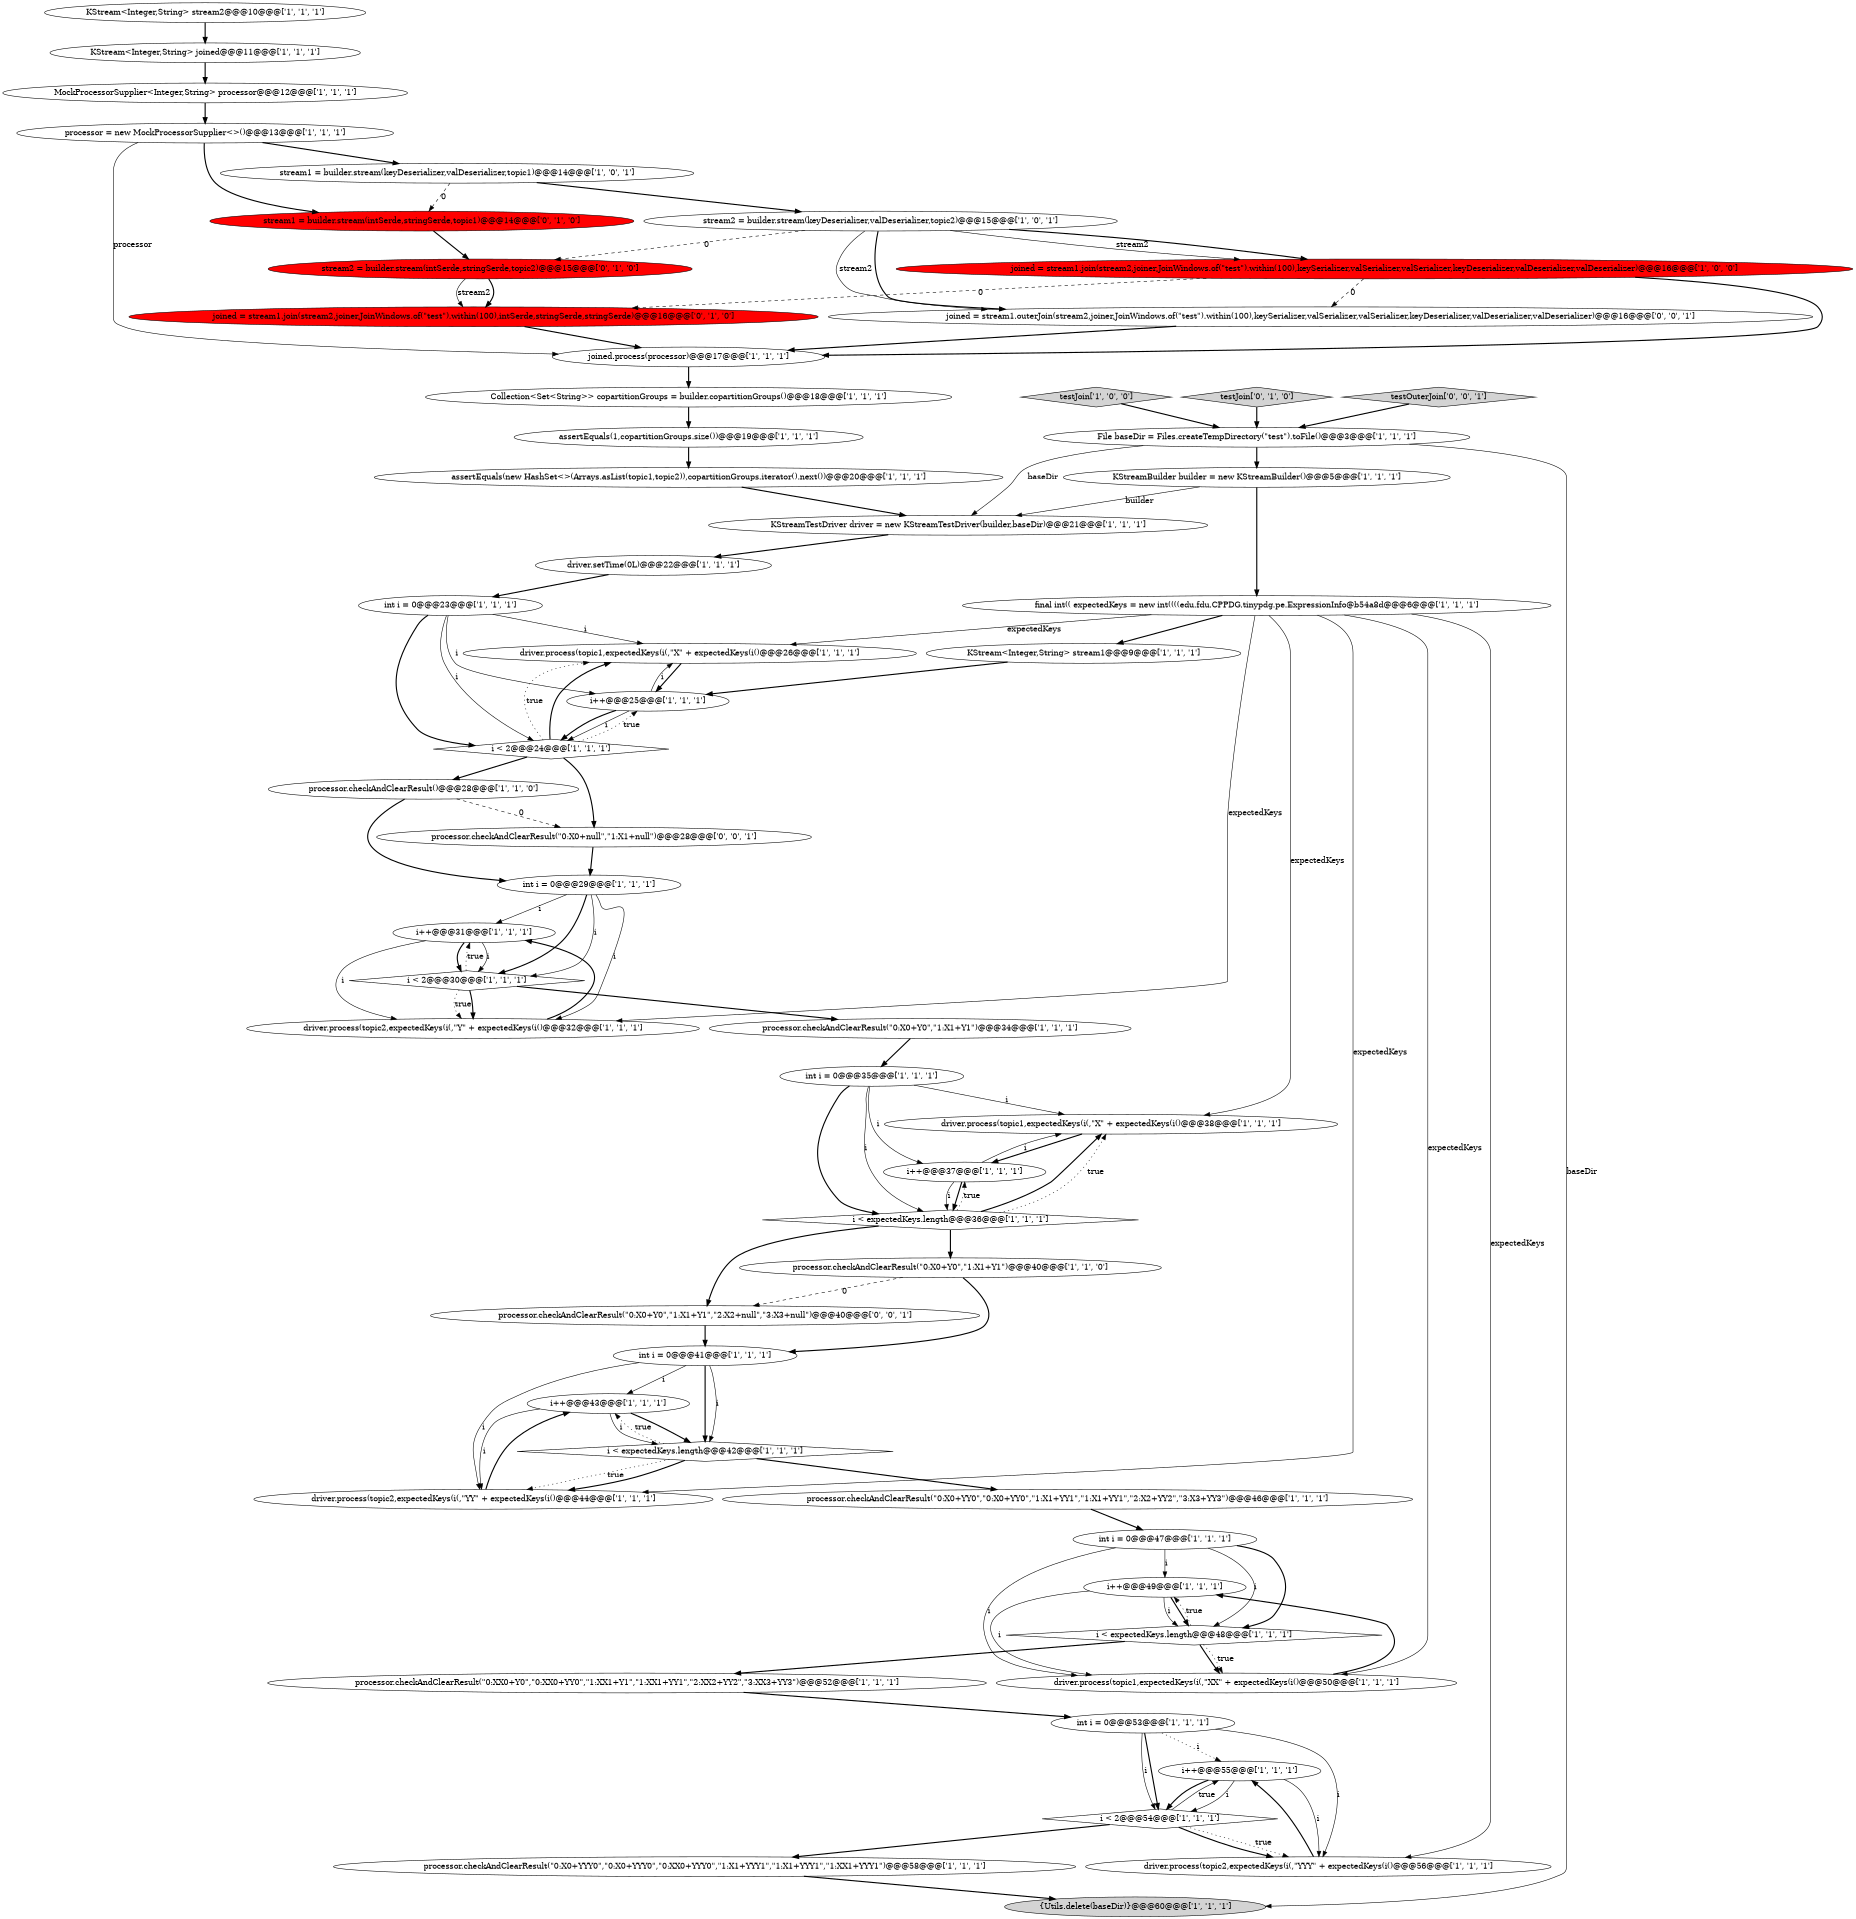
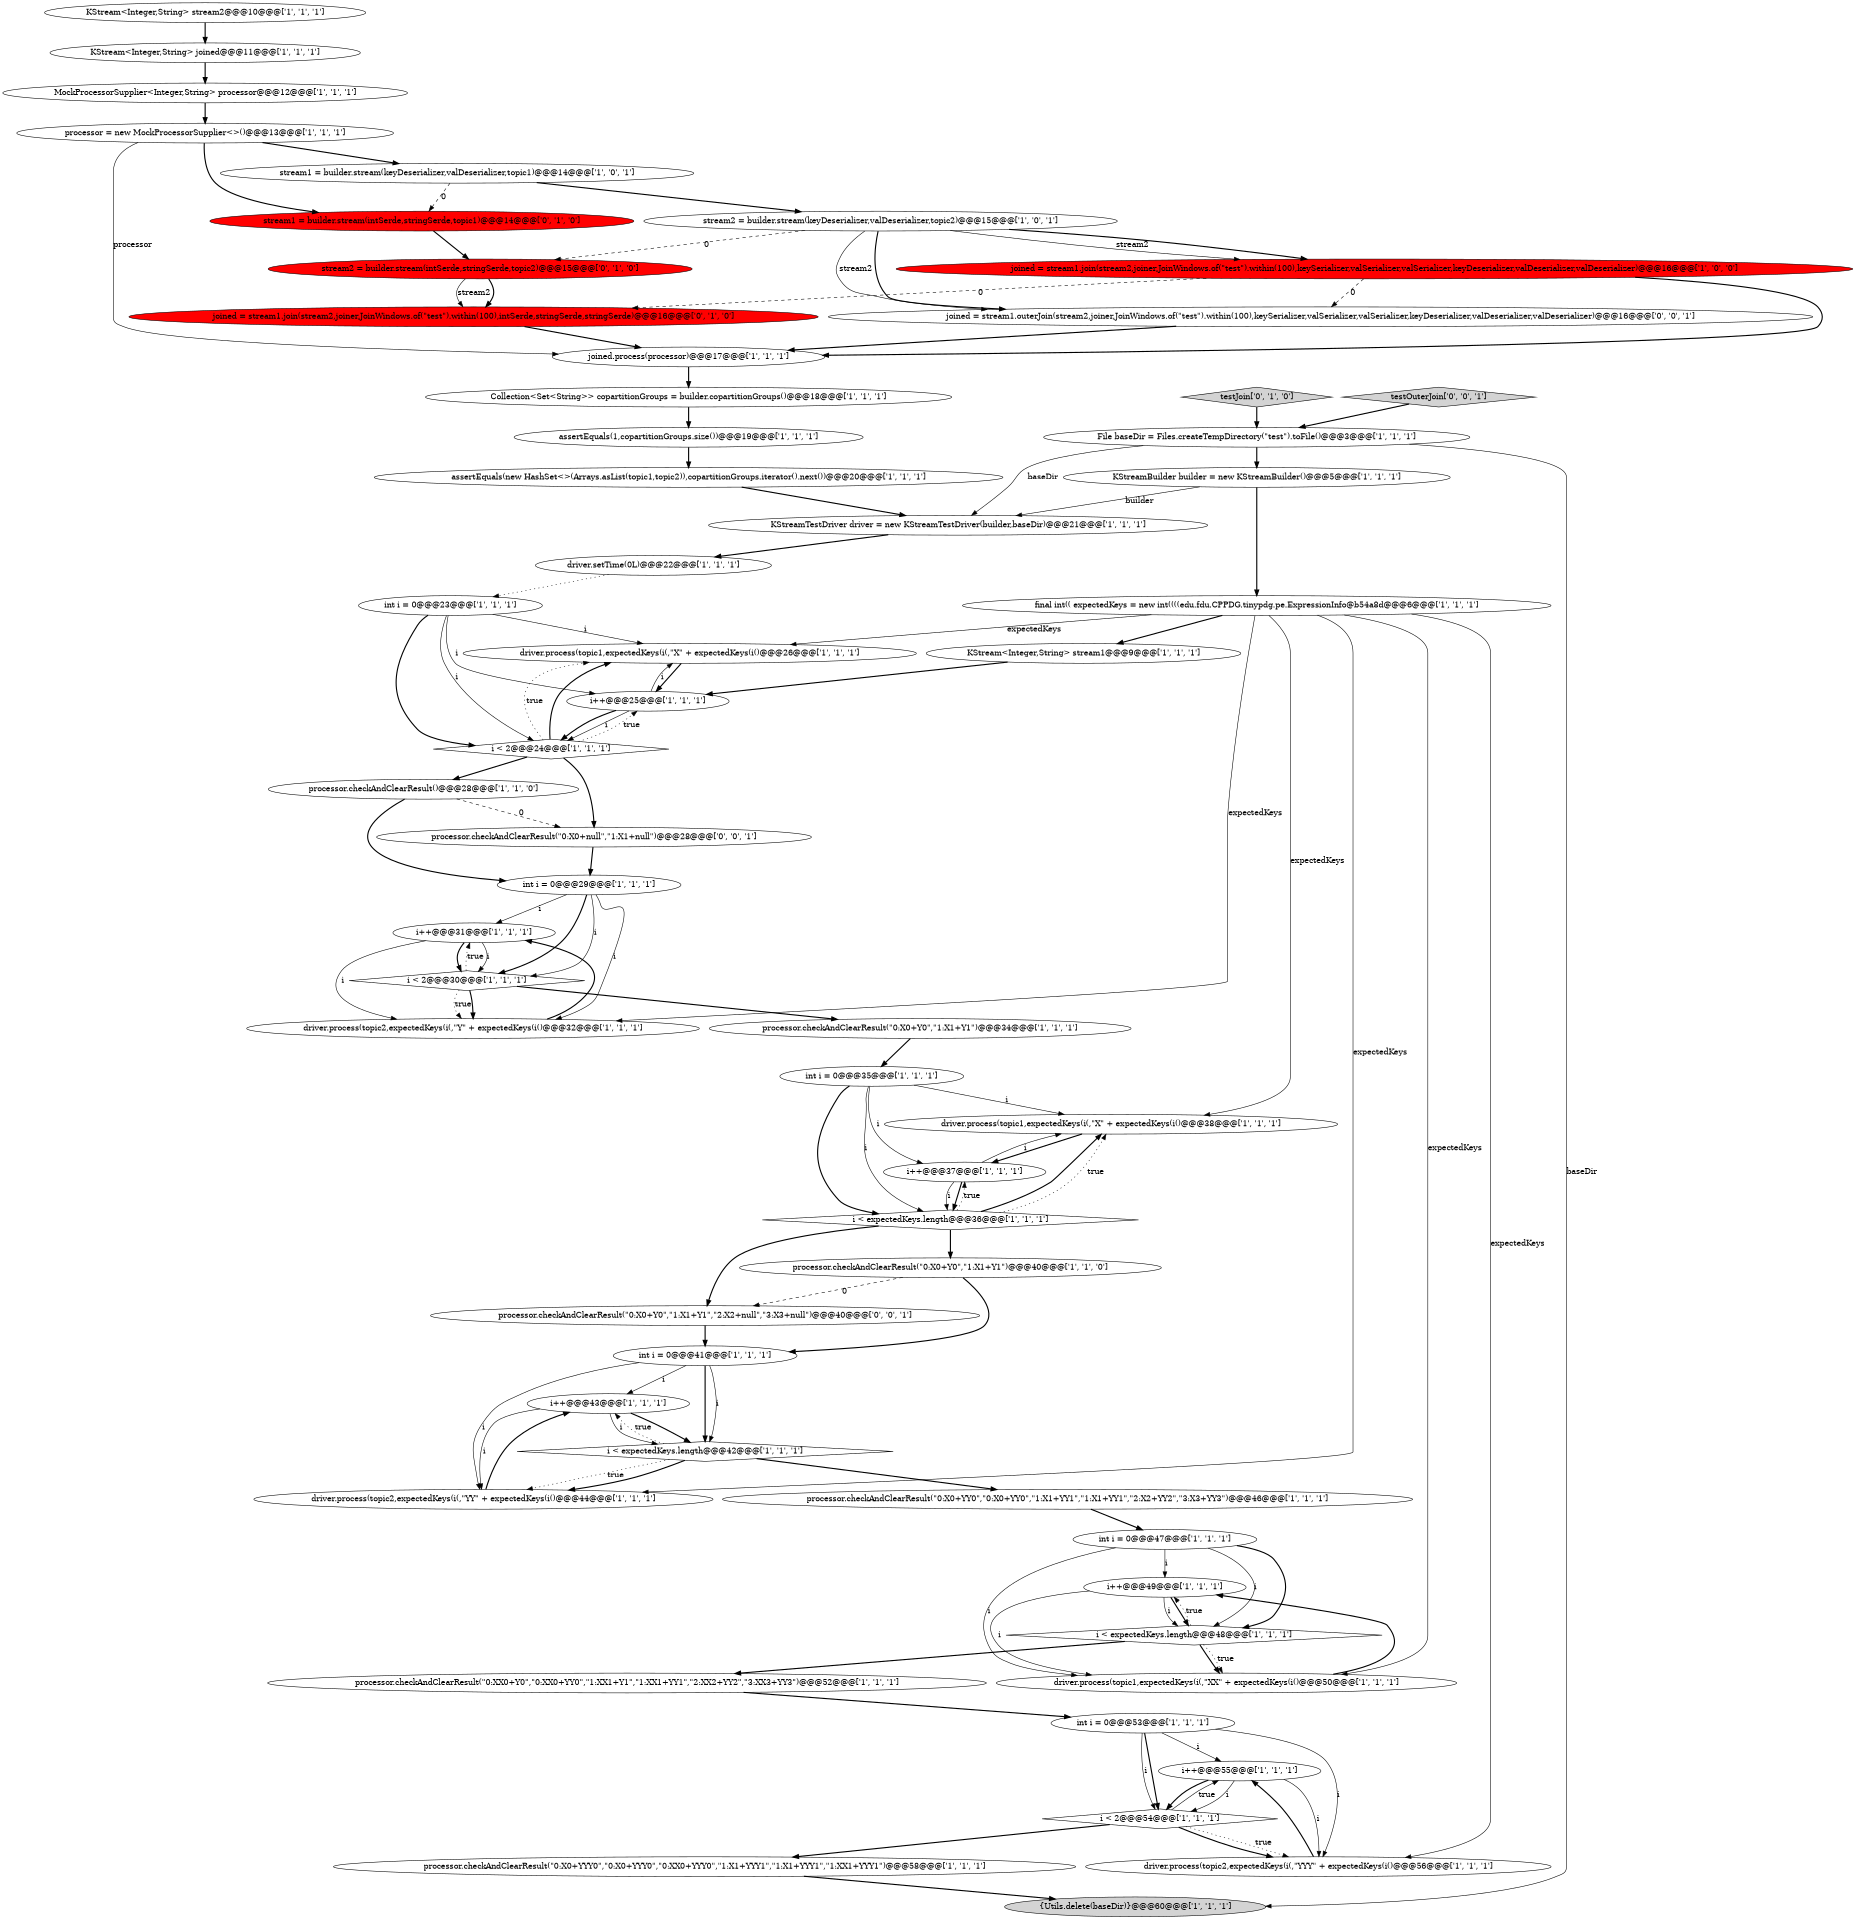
(1096, 397) -> none
(554, 585) -> (554, 585)
(1189, 1746) -> (1189, 1746)
